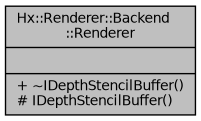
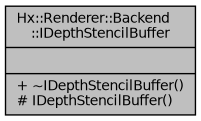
(100, 34) -> (100, 34)
